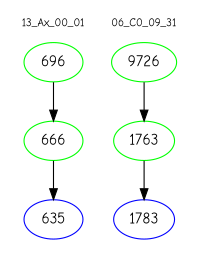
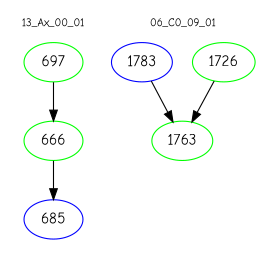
(144, 23) -> (183, 23)
(53, 62) -> (53, 62)
(144, 62) -> (224, 62)
(144, 175) -> (160, 97)
(53, 219) -> (53, 219)
